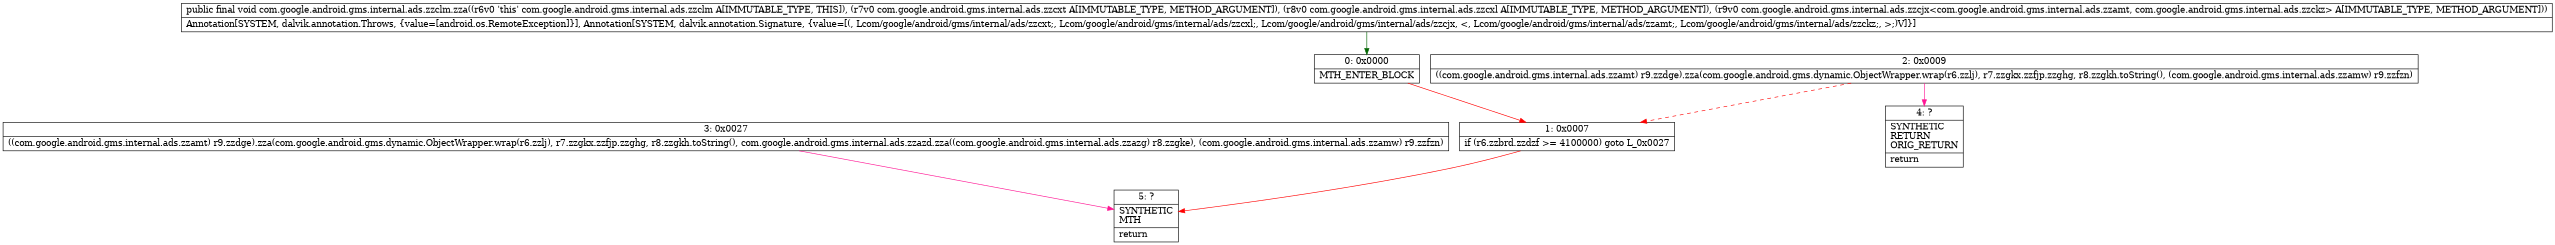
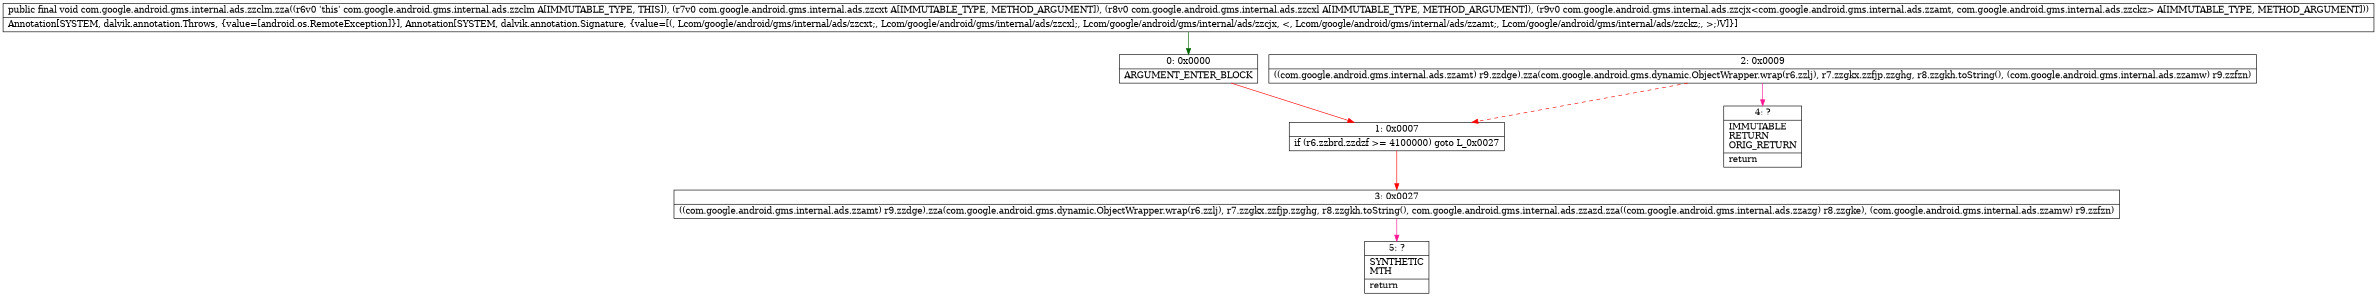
(1367, 76) -> (1189, 76)
(1918, 127) -> (1758, 127)
(1354, 186) -> (1397, 167)
